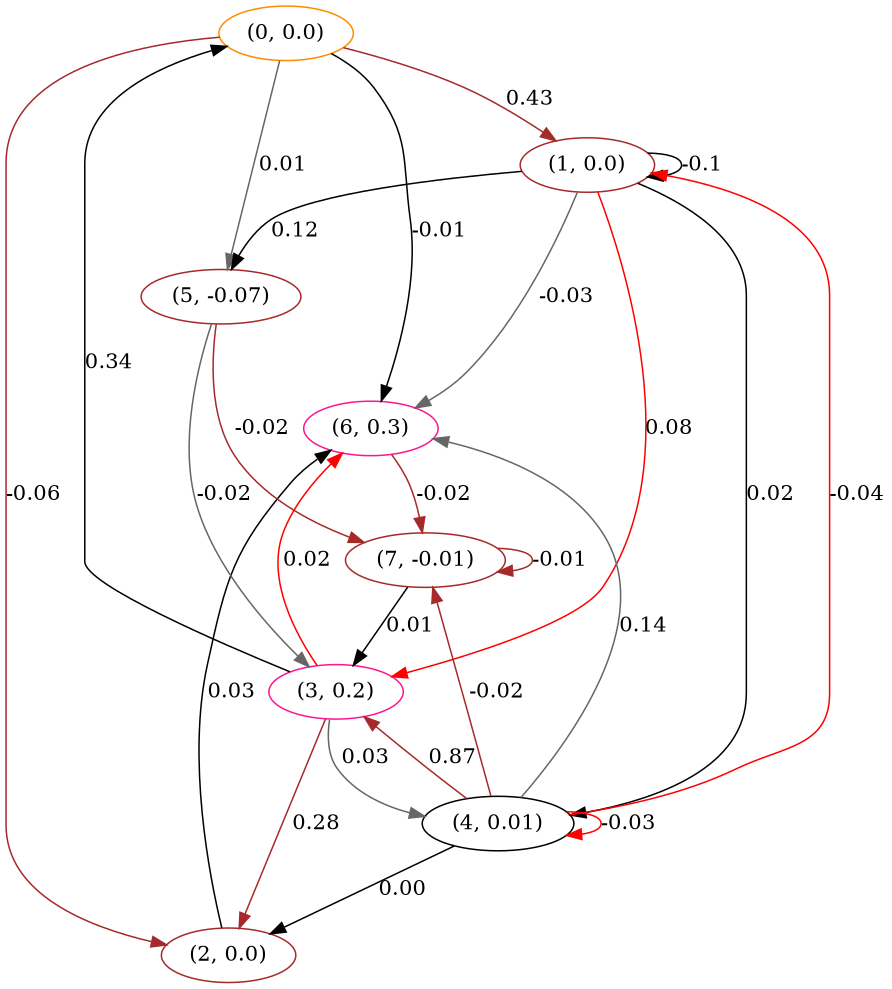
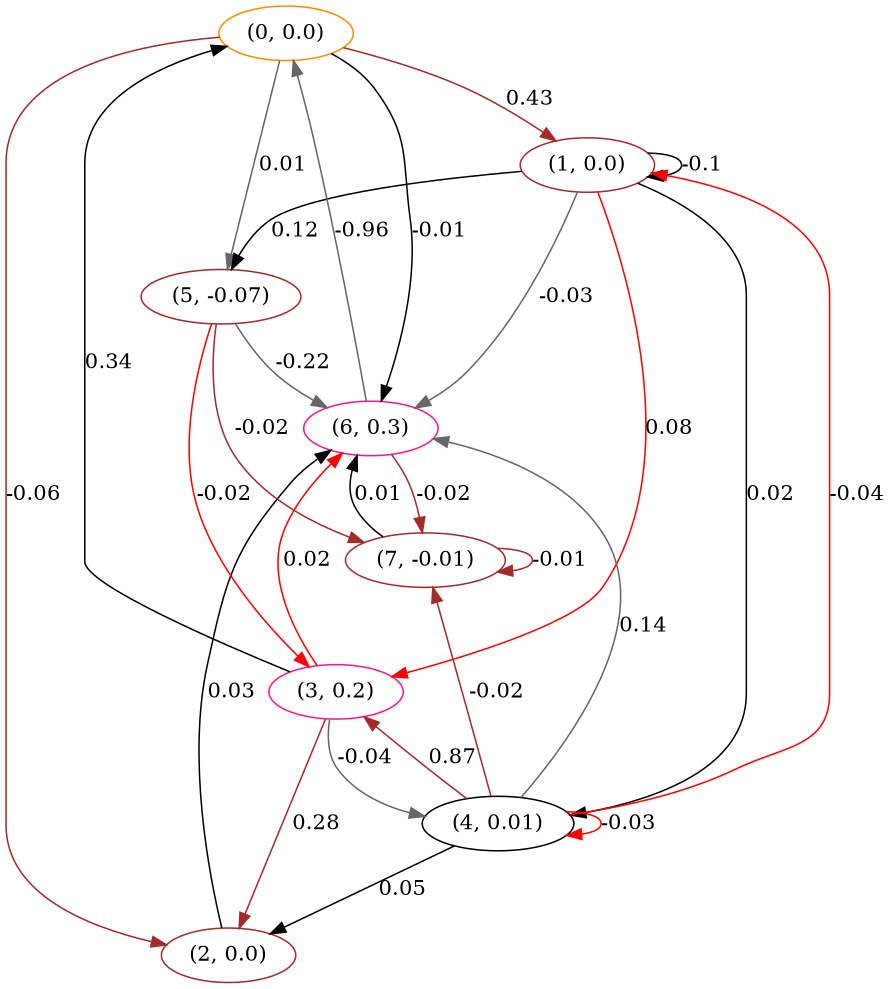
none -> (335, 237)
none -> (269, 368)
(197, 505) -> (197, 505)
(385, 620) -> (356, 508)
(366, 758) -> (366, 758)
(403, 889) -> (403, 889)
